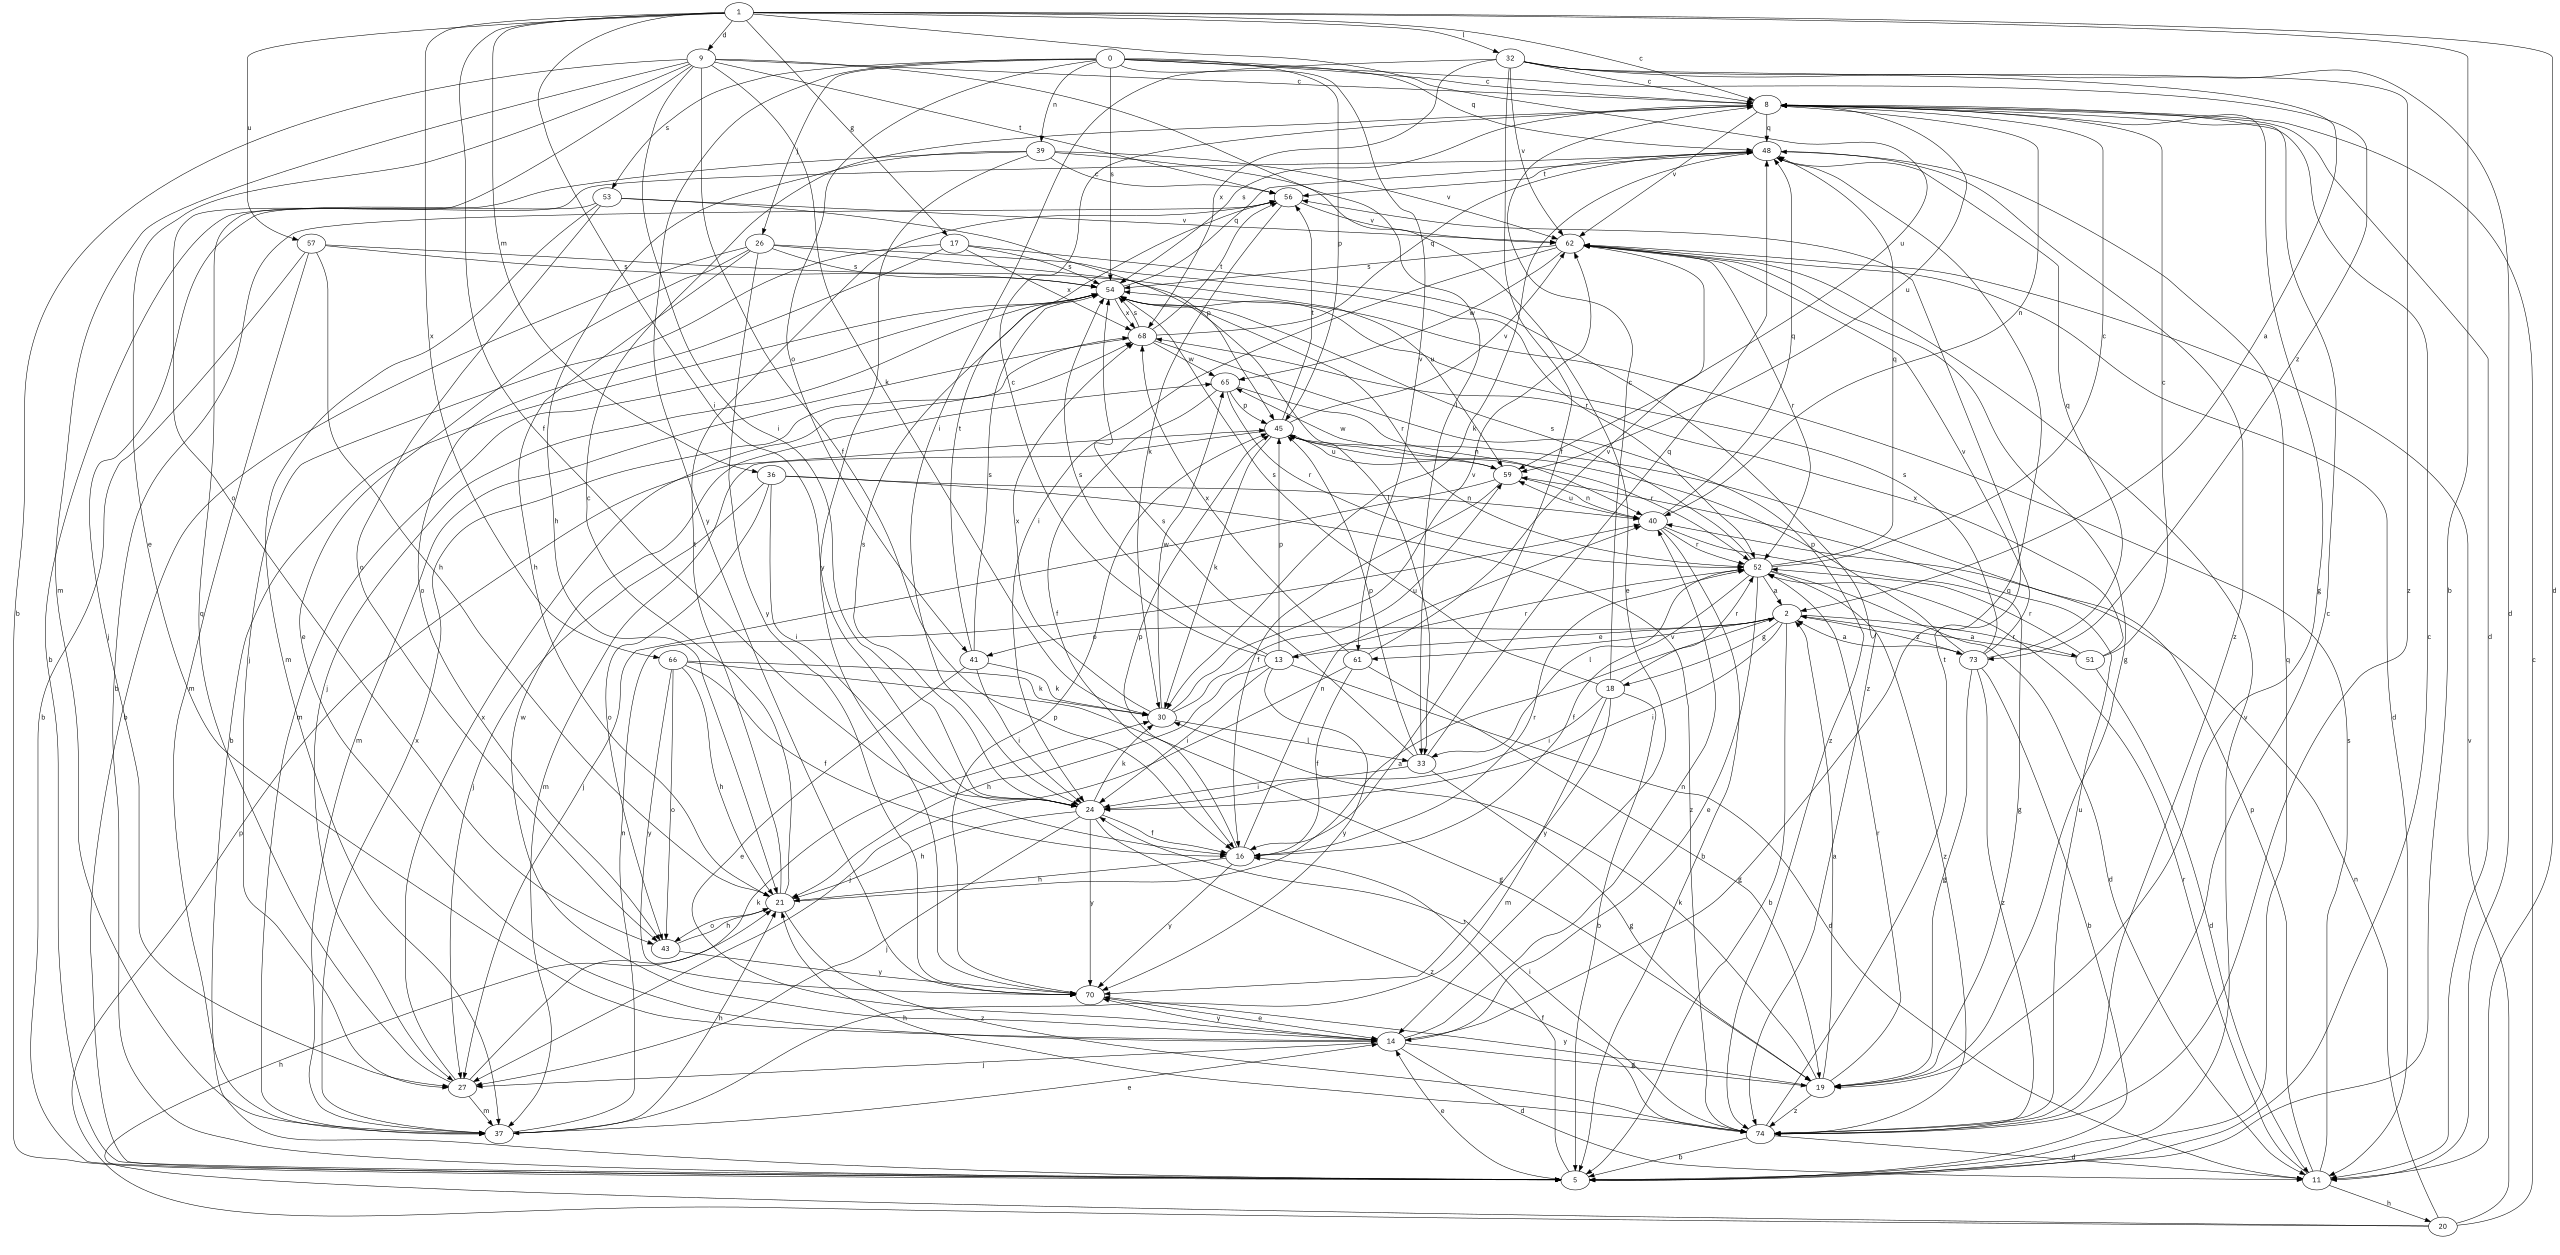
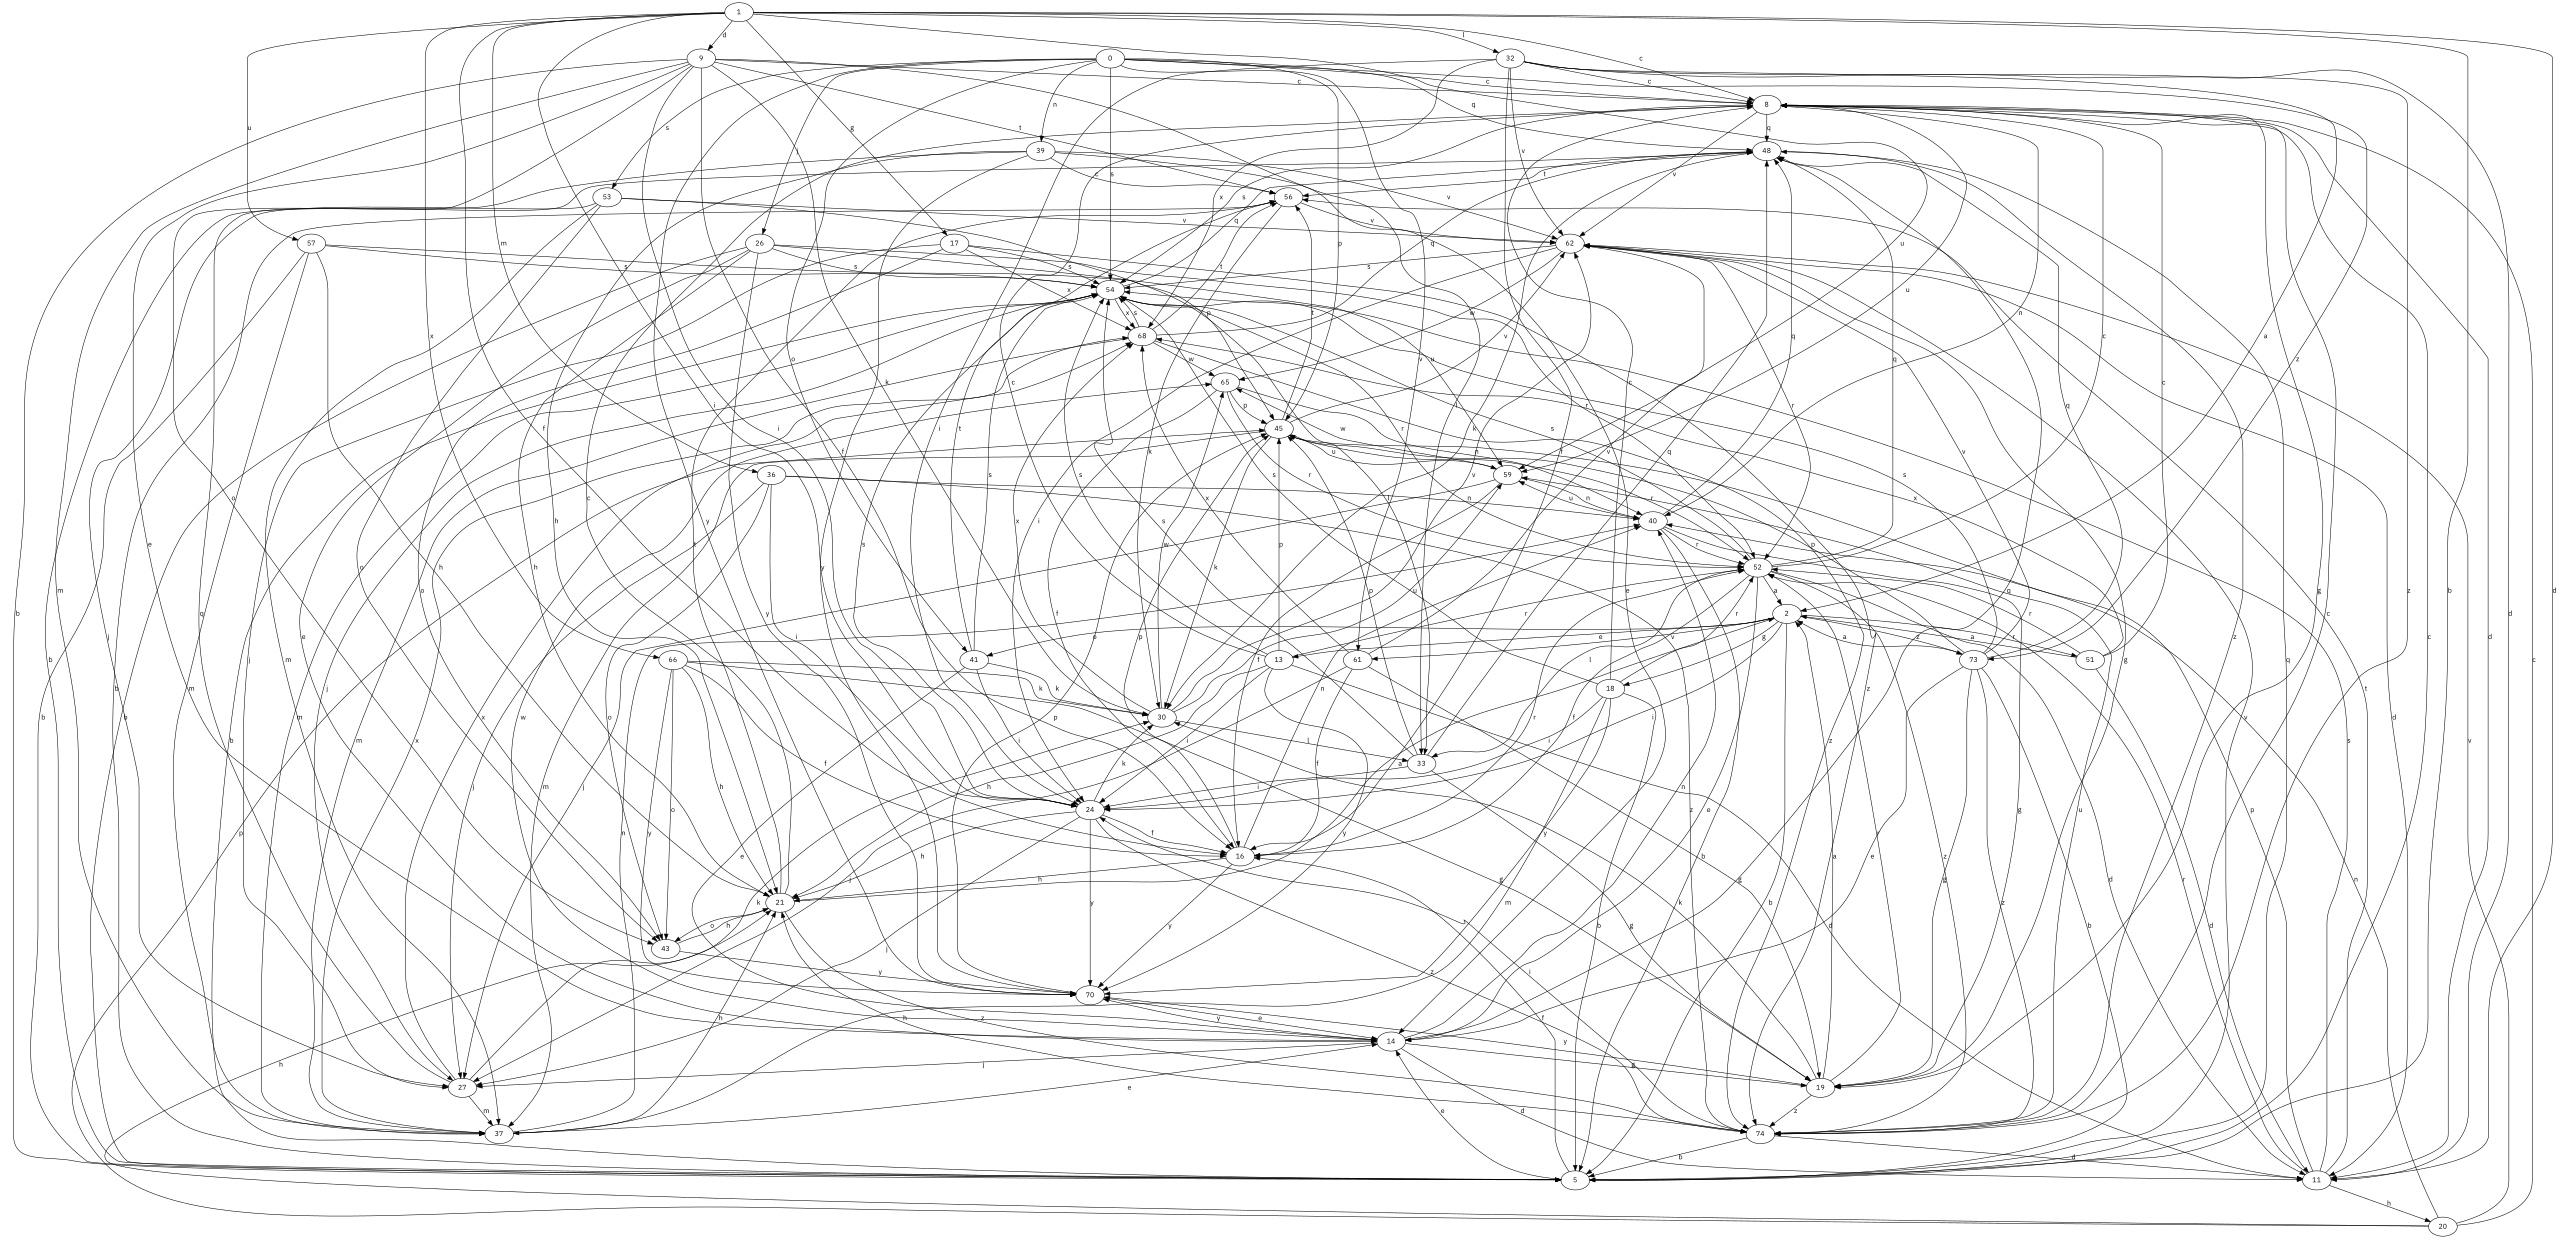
(1980, 448) -> (2112, 409)
none -> (1768, 948)
